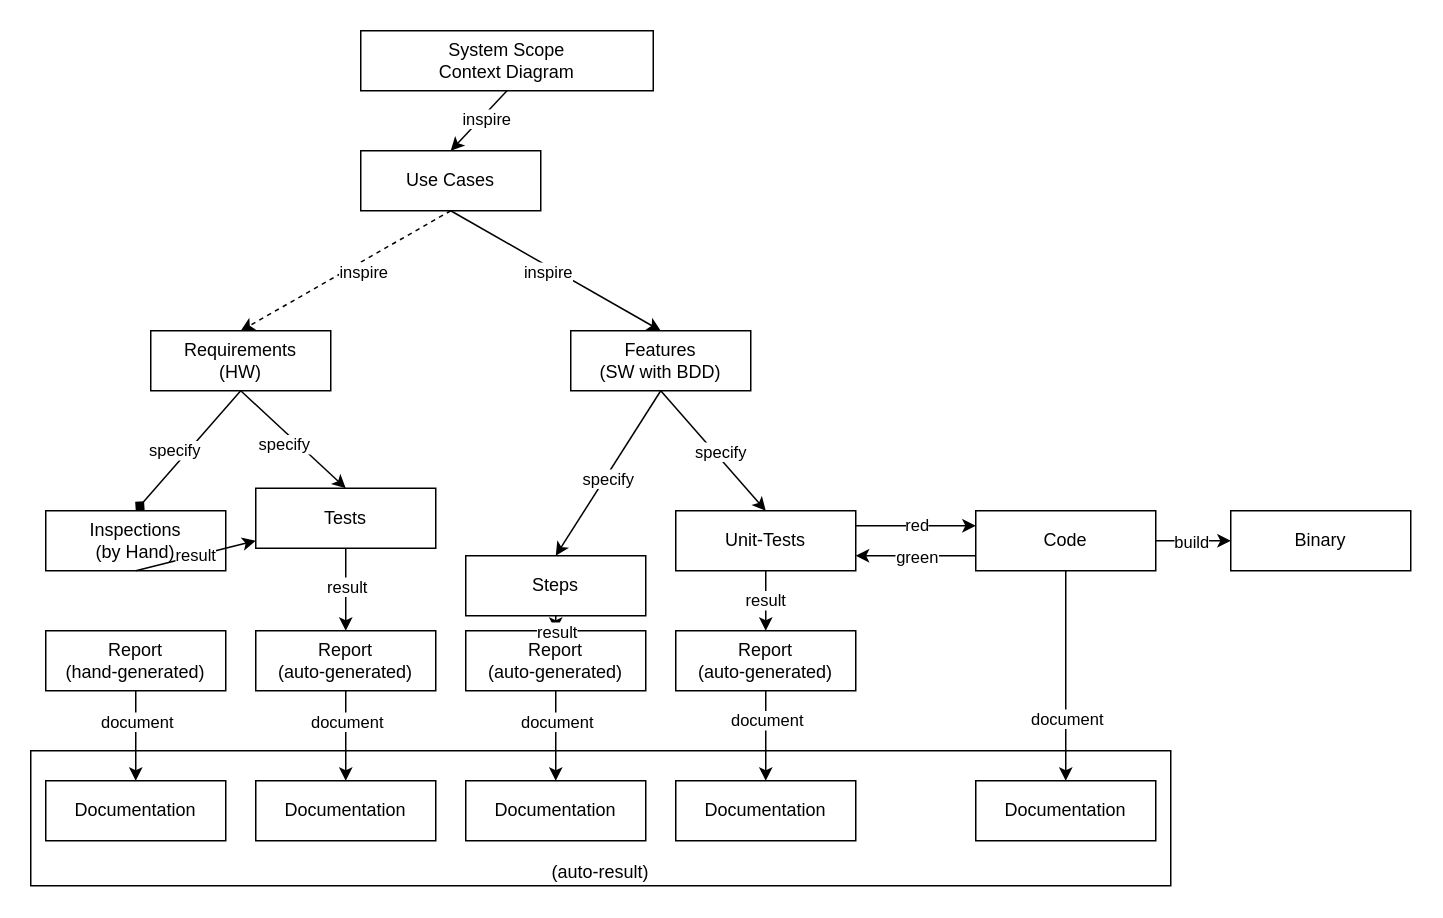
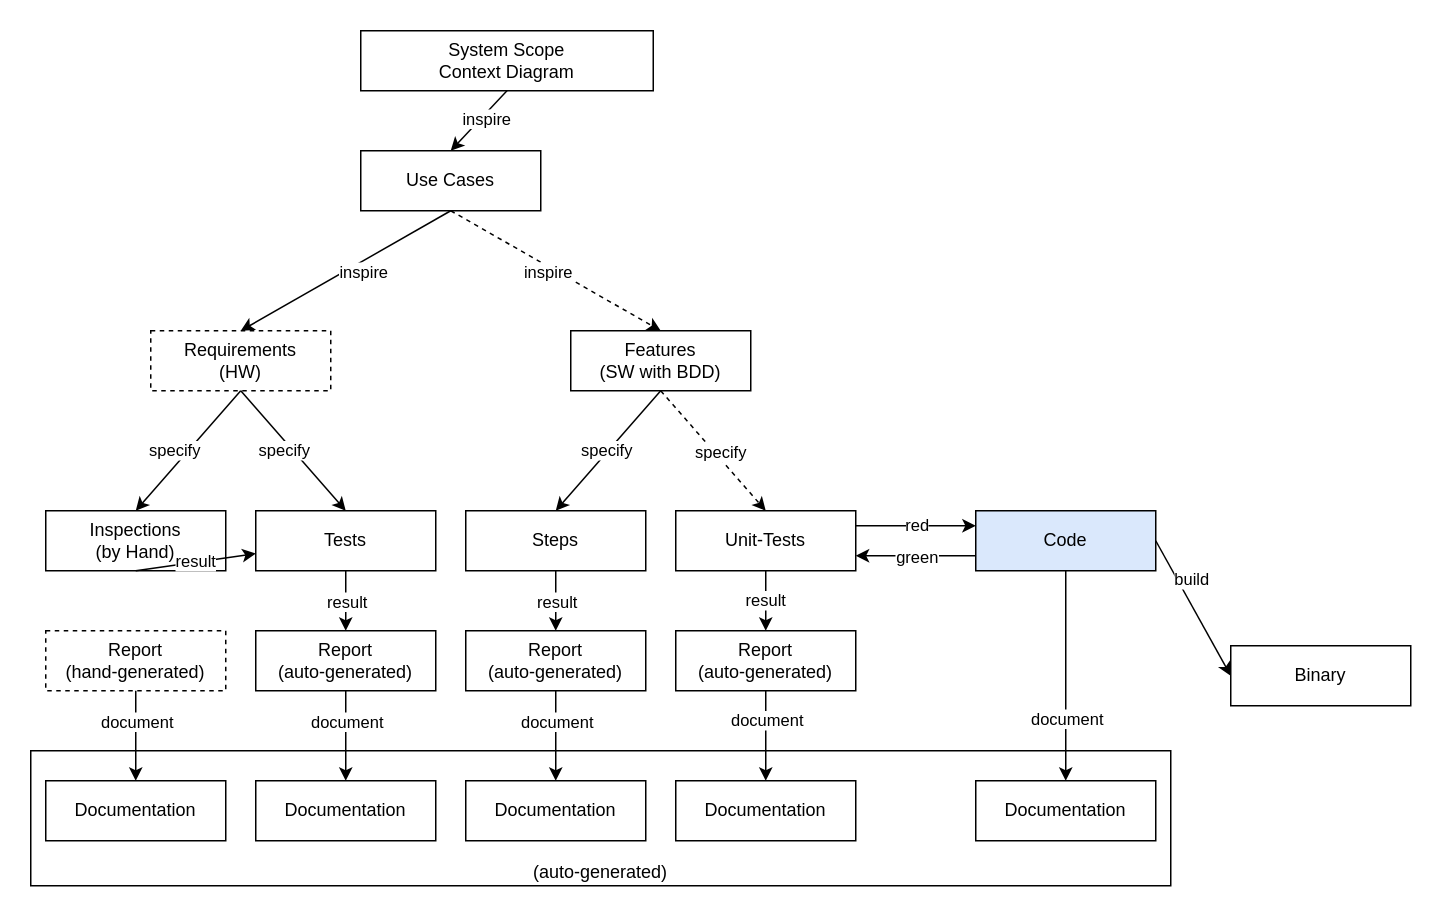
(494, 236) -> (494, 236)
(293, 301) -> (293, 301)
(241, 361) -> (241, 361)
(684, 417) -> (684, 417)
(143, 502) -> (143, 503)
(346, 518) -> (346, 541)
(1066, 541) -> (1066, 541)
(1321, 541) -> (1321, 676)
(556, 586) -> (556, 541)
(136, 661) -> (136, 661)
(601, 870) -> (601, 870)
